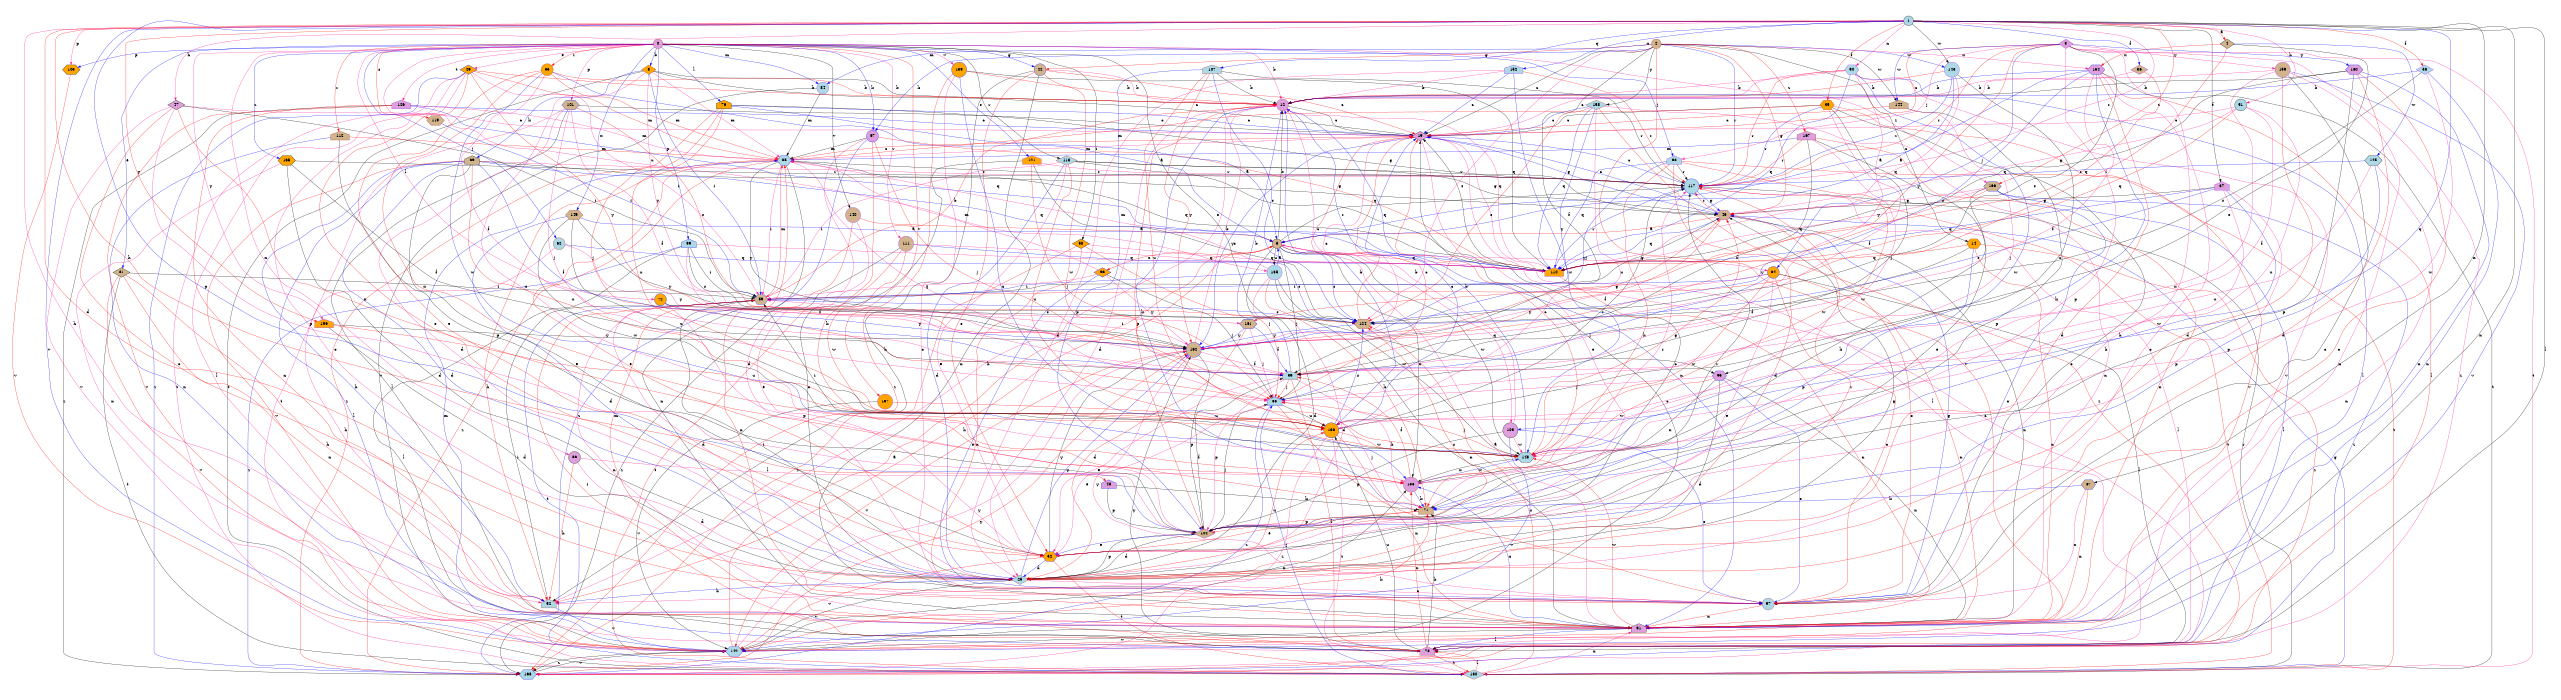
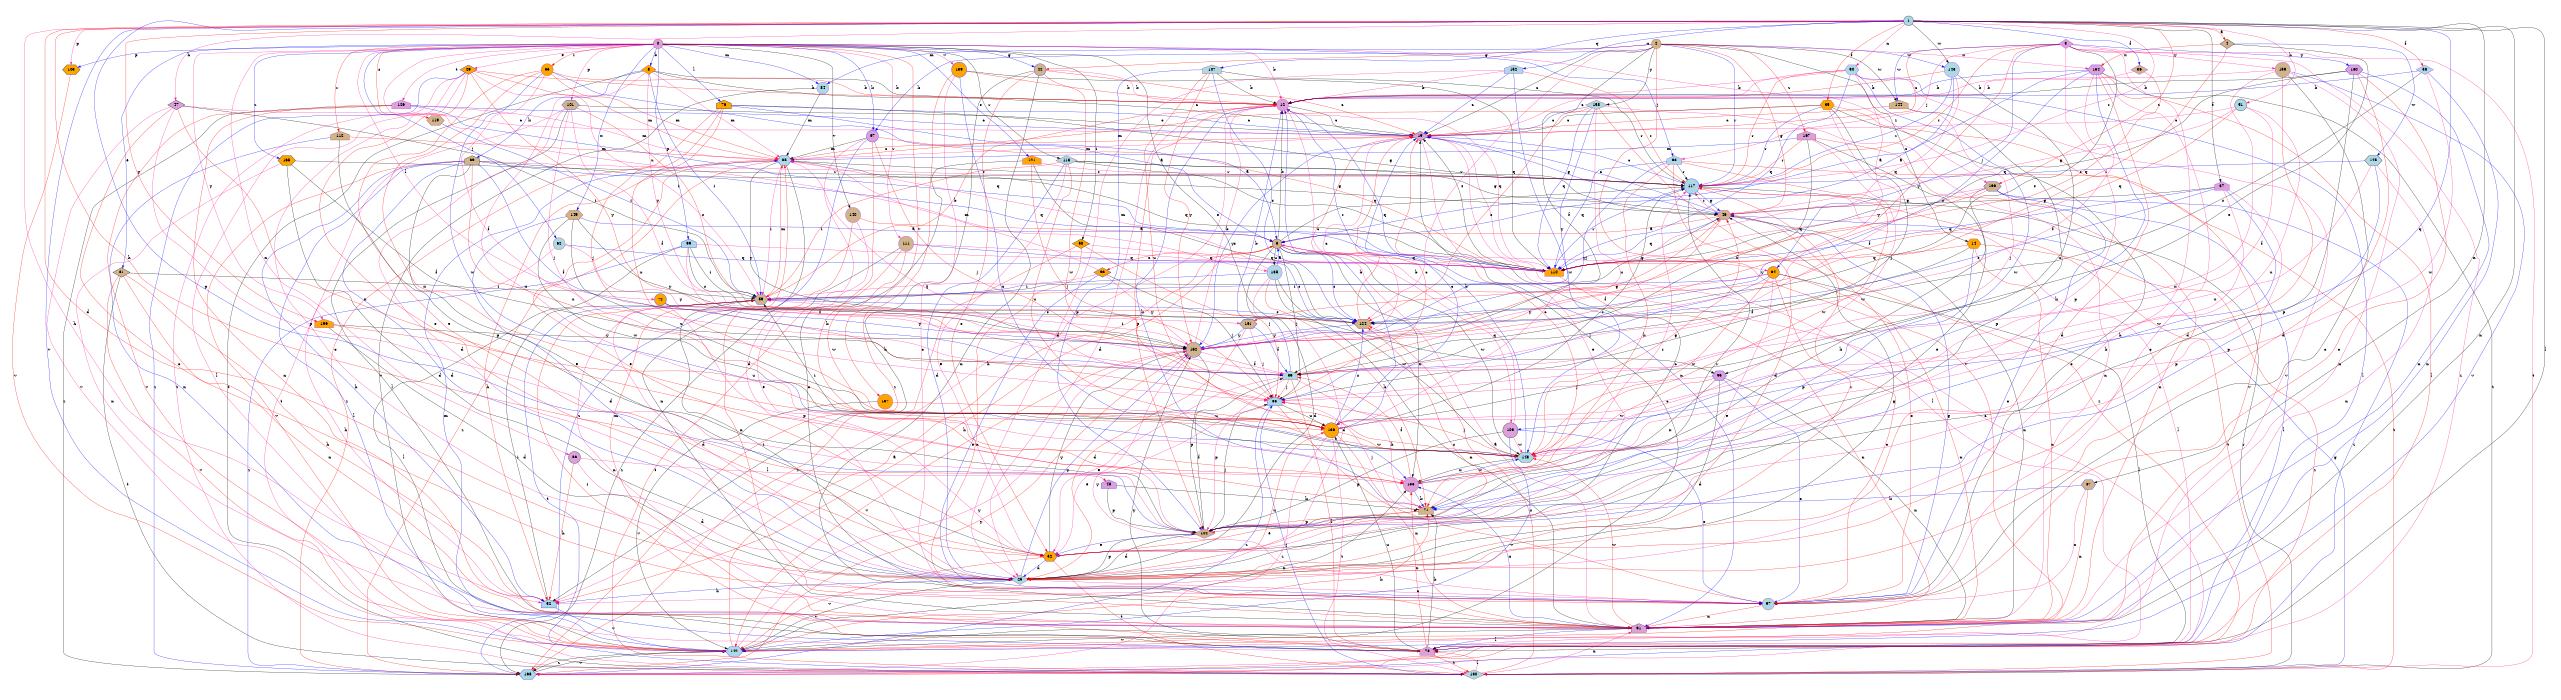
(901, 189) -> (901, 189)
(549, 604) -> (549, 604)
